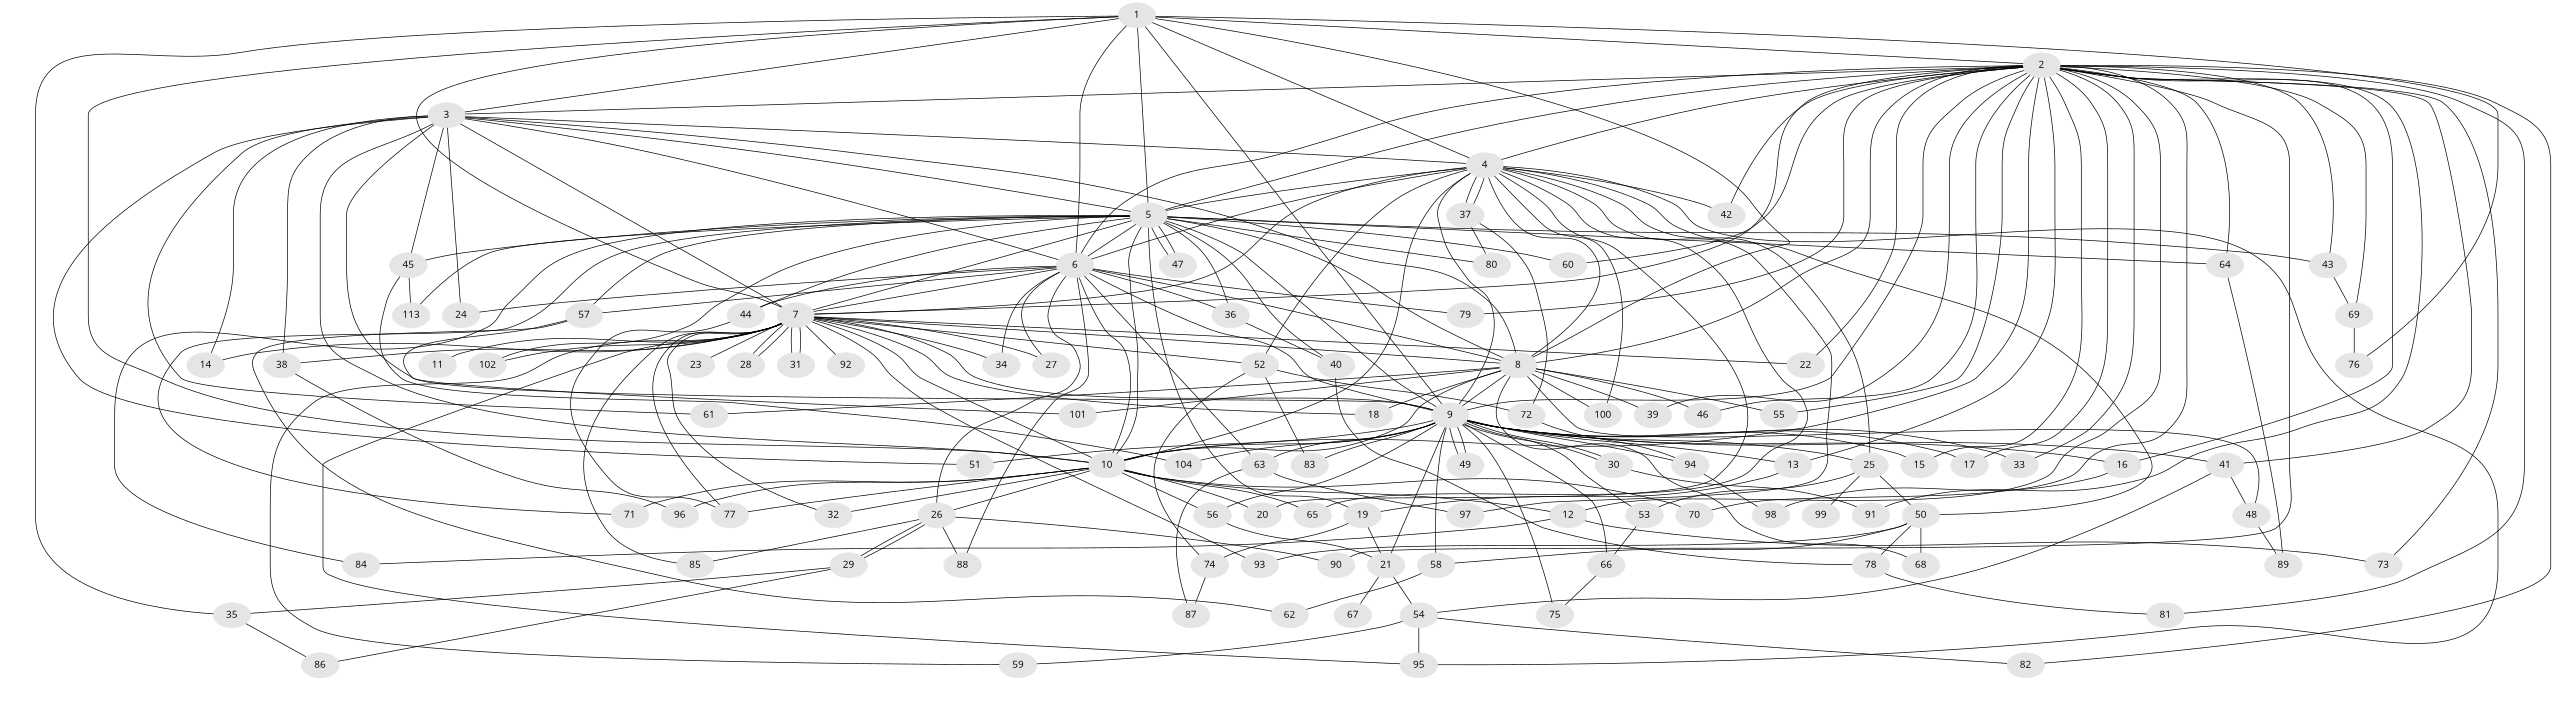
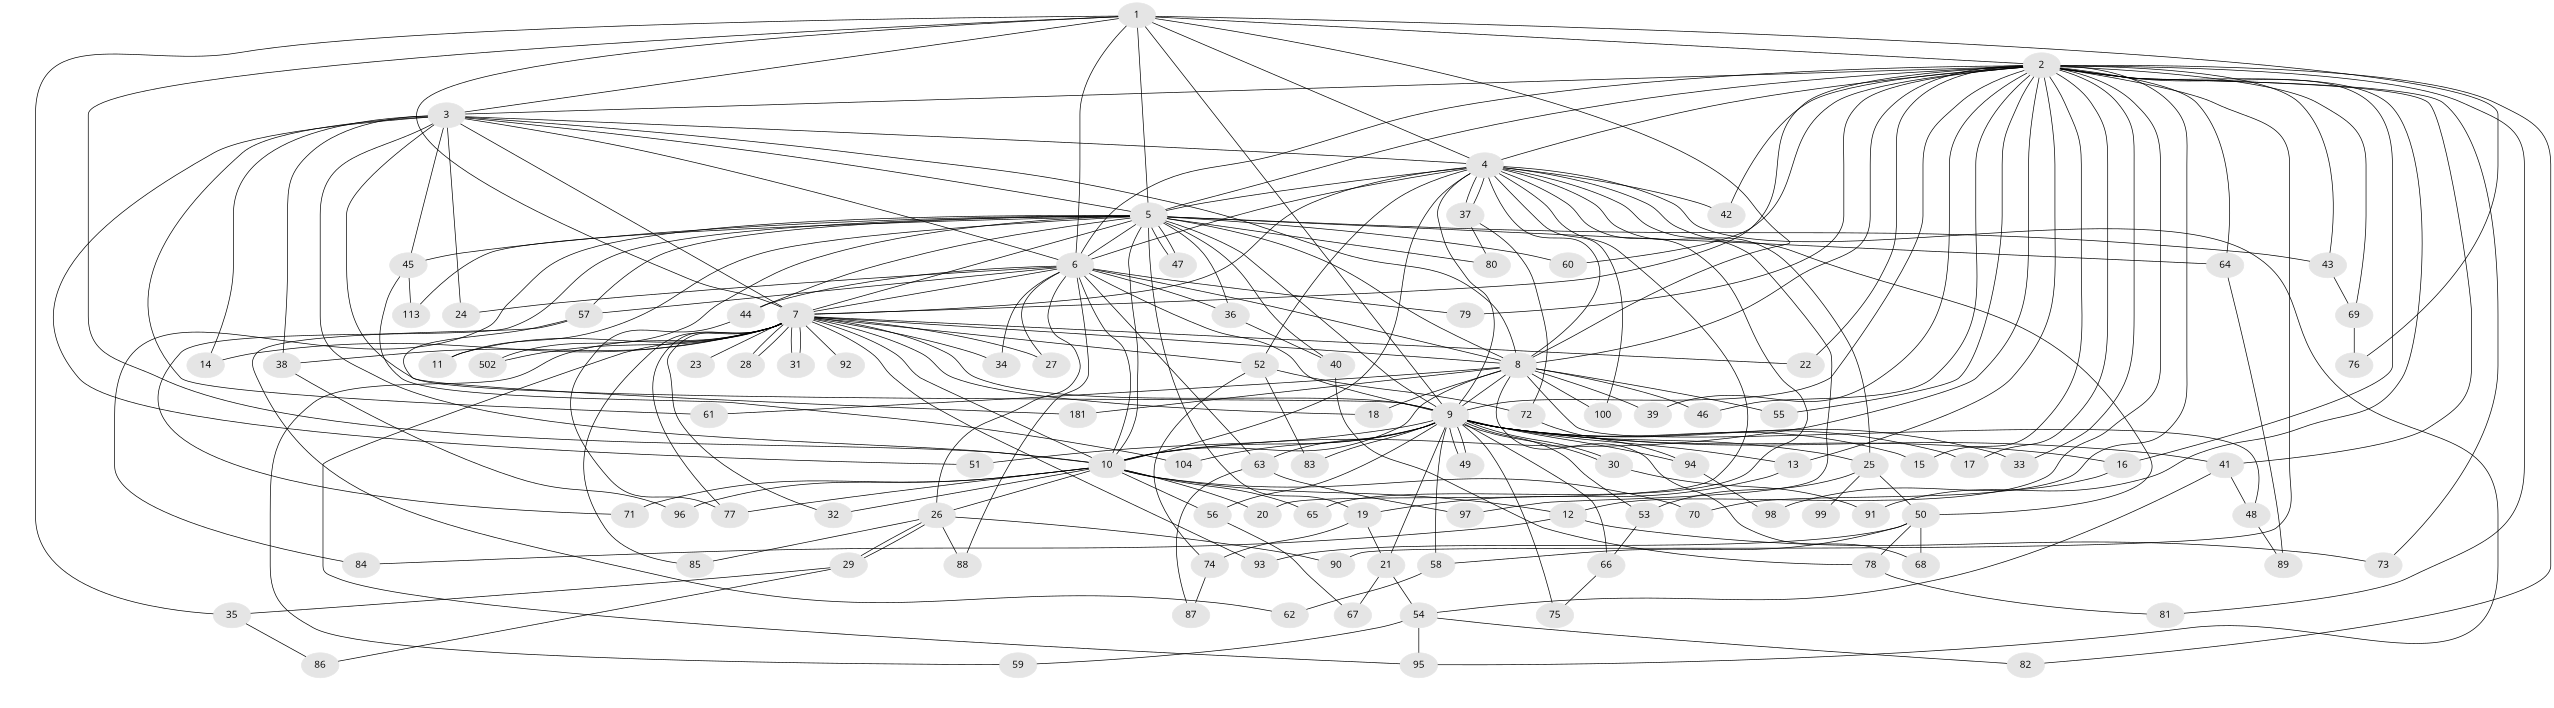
none -> (781, 249)
(488, 365) -> (488, 365)
(1078, 415) -> (1078, 415)
(1277, 537) -> (1295, 561)
